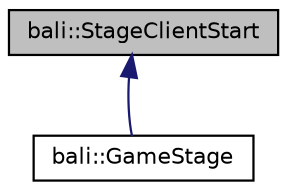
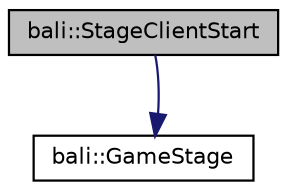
(129, 107) -> (158, 84)
